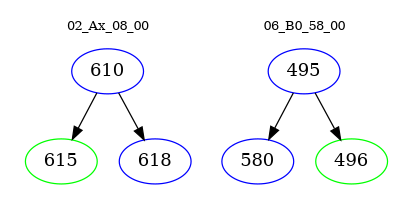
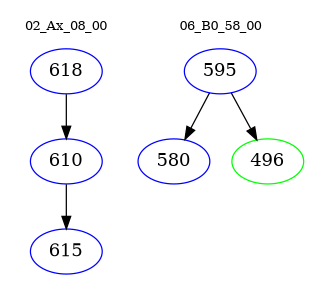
(304, 71) -> (220, 71)
(128, 111) -> (66, 110)
(61, 161) -> (66, 252)
